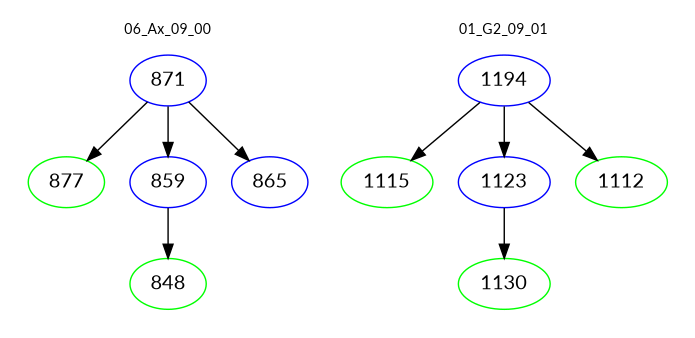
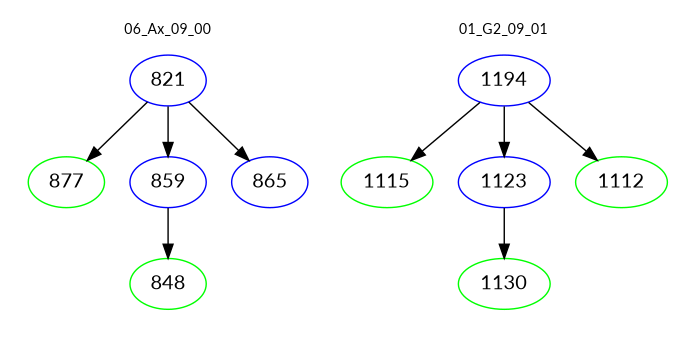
(168, 81) -> (168, 81)
